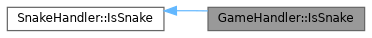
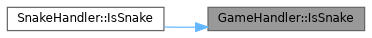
(192, 11) -> (180, 27)
